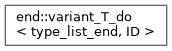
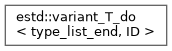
(86, 25) -> (86, 25)
